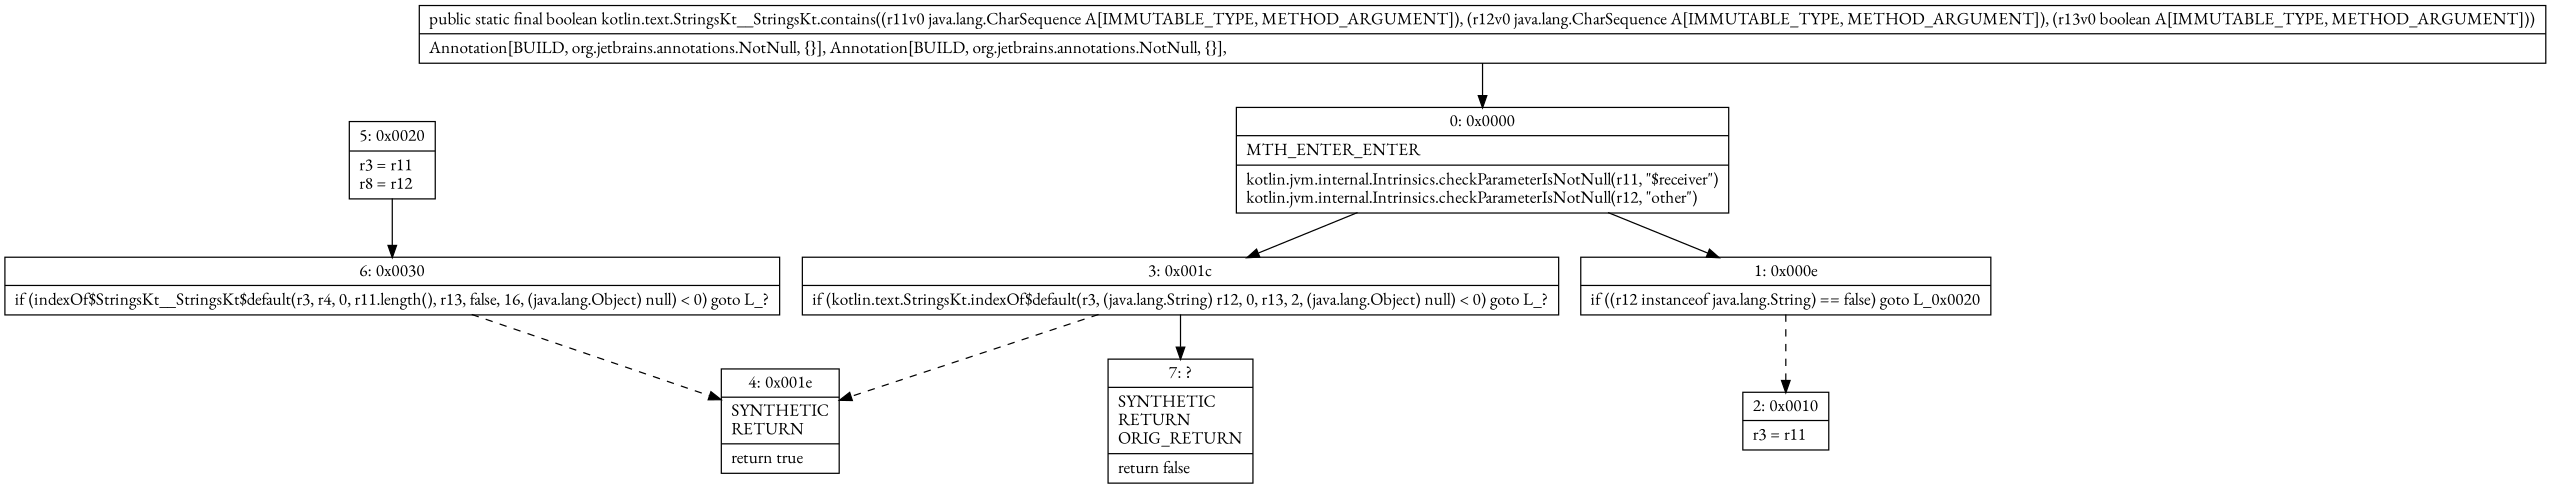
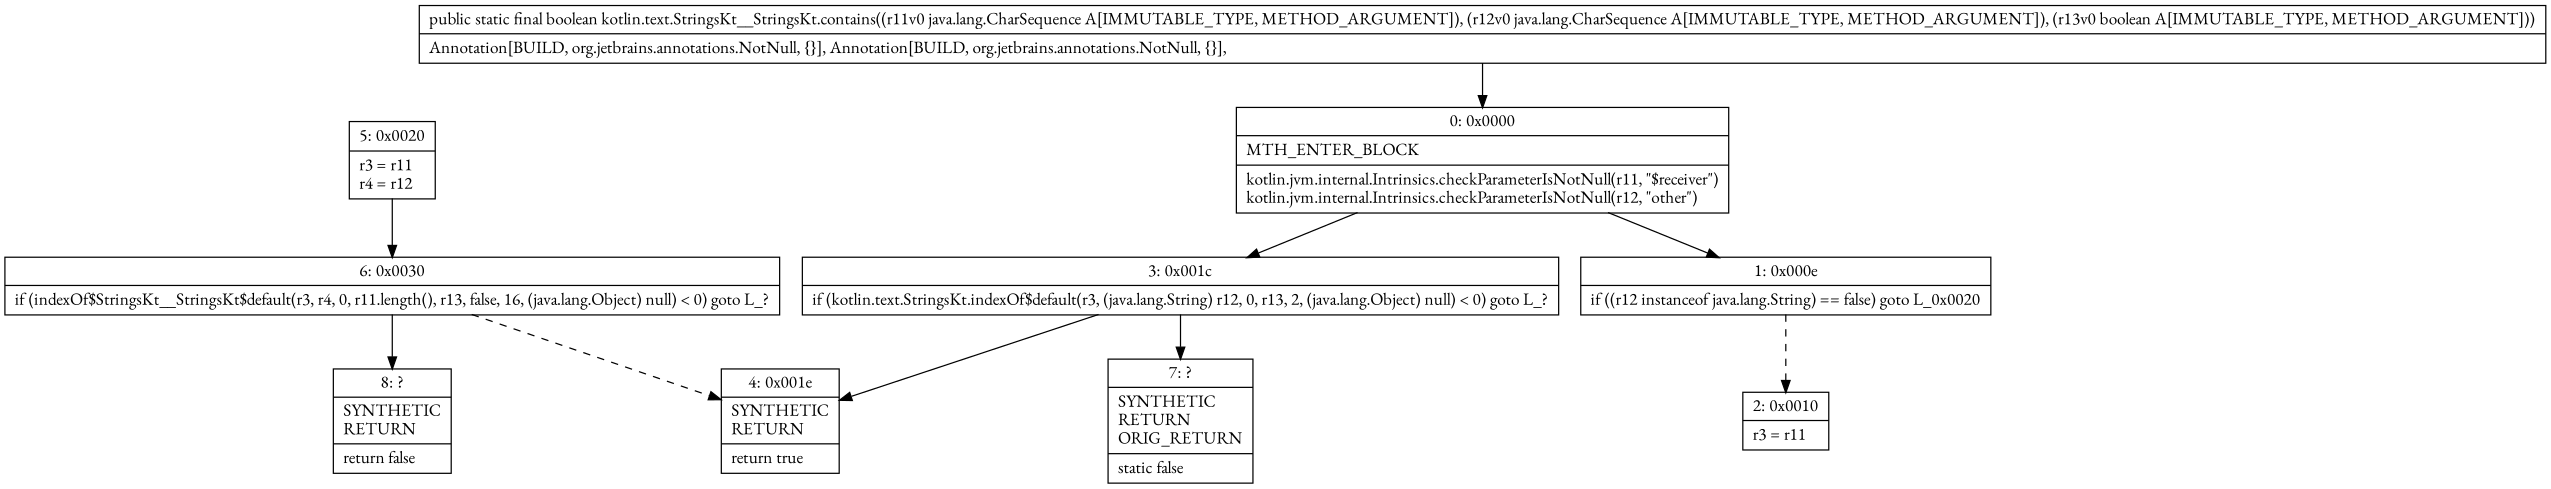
(1333, 150) -> (1333, 150)
(386, 184) -> (386, 184)
(975, 355) -> (975, 355)
none -> (392, 421)
(1154, 468) -> (1151, 468)
